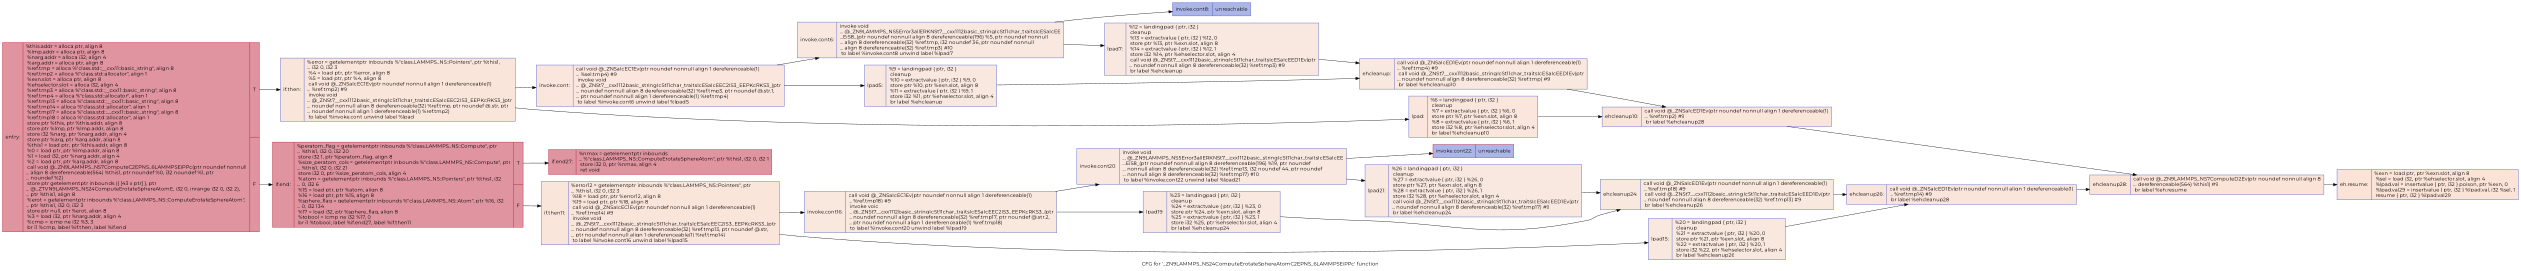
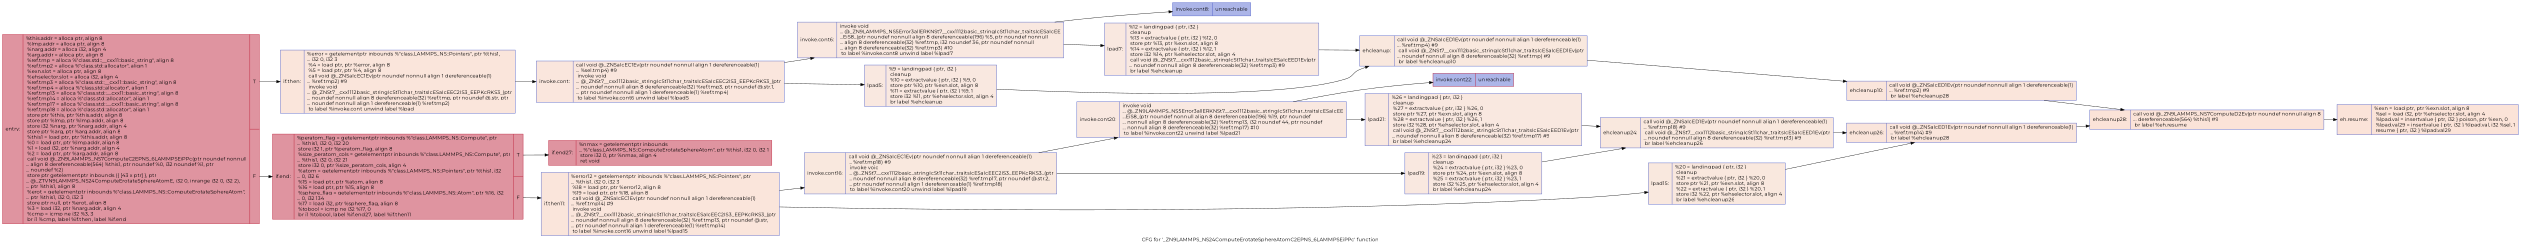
(1473, 117) -> none
